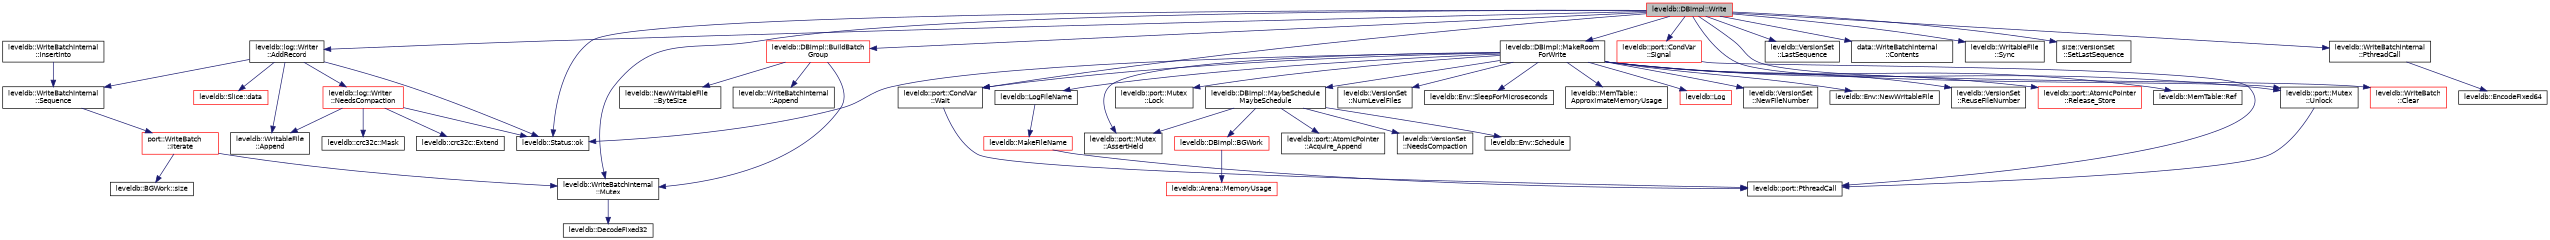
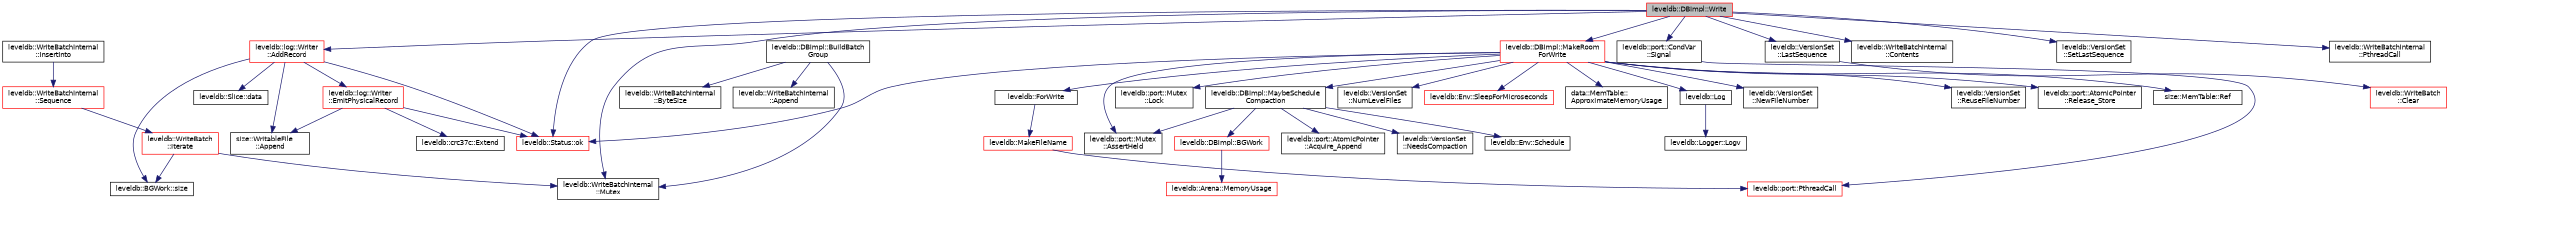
(1262, 30) -> none
(287, 52) -> (287, 52)
(818, 52) -> (818, 52)
(1552, 52) -> (1552, 52)
(1659, 52) -> (1659, 52)
(1902, 52) -> (1902, 52)
(2005, 52) -> none
(2094, 52) -> (2094, 52)
(180, 73) -> (165, 96)
(2022, 80) -> (2088, 75)
(53, 98) -> (53, 98)
(231, 98) -> (231, 98)
(363, 98) -> (363, 98)
(670, 98) -> (670, 98)
(940, 98) -> none
(1036, 98) -> (1036, 98)
(1266, 98) -> (1266, 98)
(1489, 98) -> (1489, 98)
(1617, 98) -> (1617, 98)
(1706, 98) -> (1706, 98)
(1885, 98) -> none
(2090, 98) -> (2090, 98)
(2198, 98) -> (2198, 98)
(2319, 98) -> none
(2503, 98) -> none
(180, 143) -> (180, 143)
(270, 143) -> (270, 143)
(363, 143) -> none
(460, 143) -> (460, 143)
(553, 143) -> (553, 143)
none -> (1706, 143)
(1795, 189) -> (1795, 189)
(608, 231) -> none
